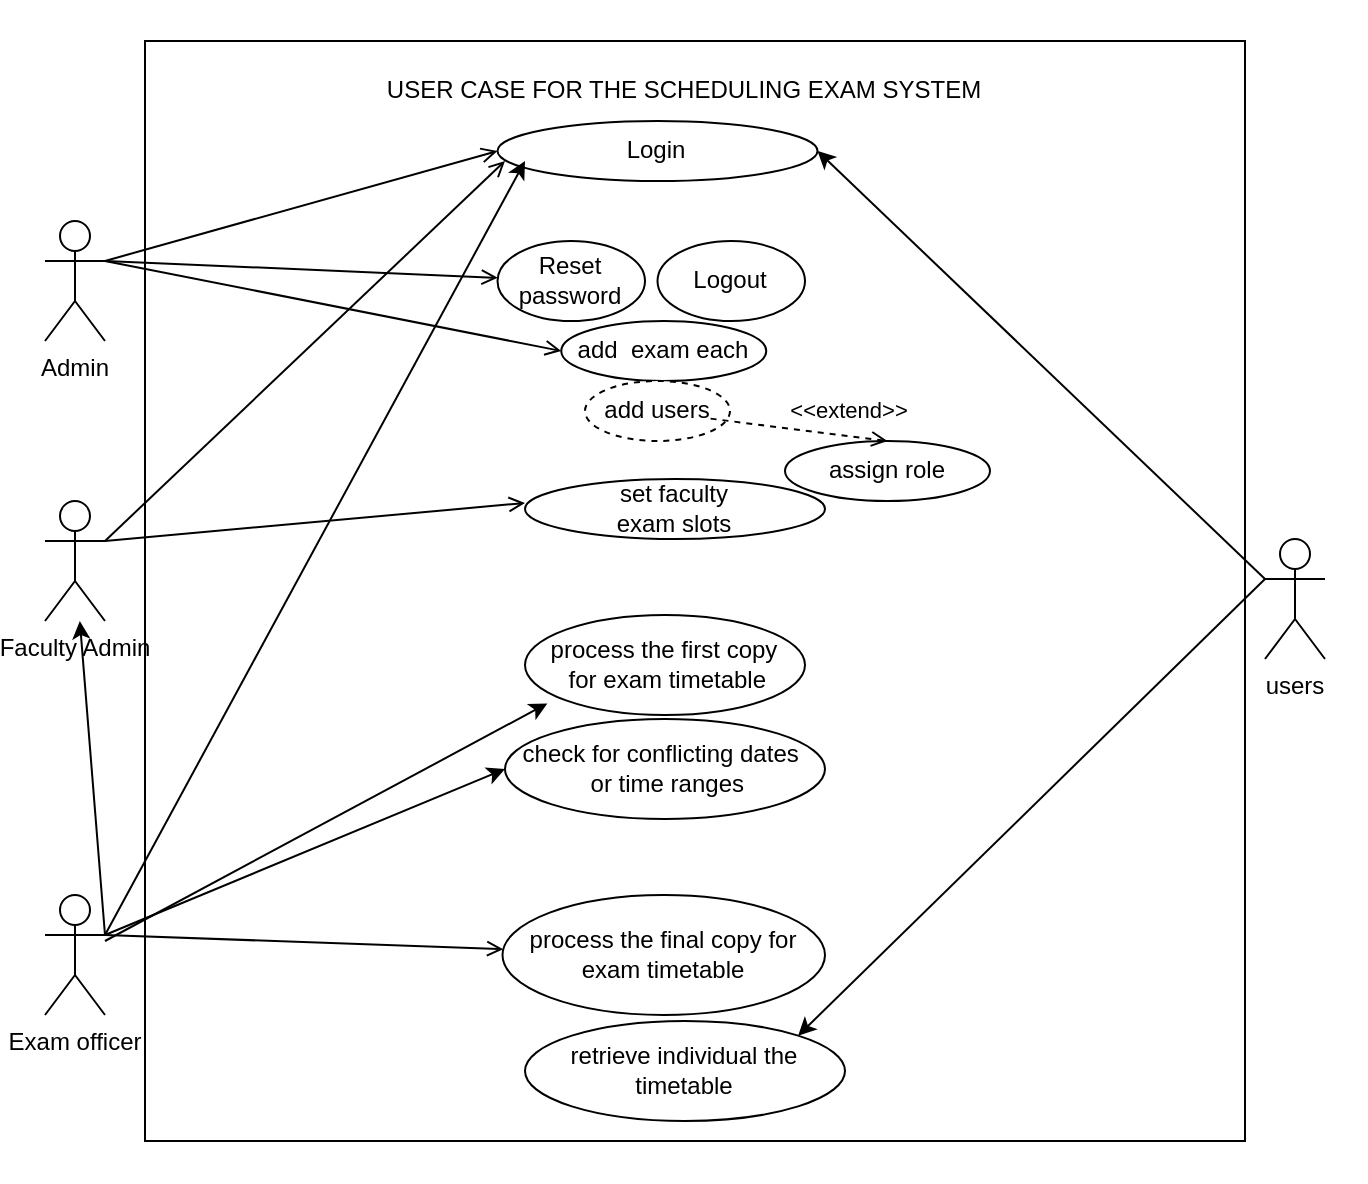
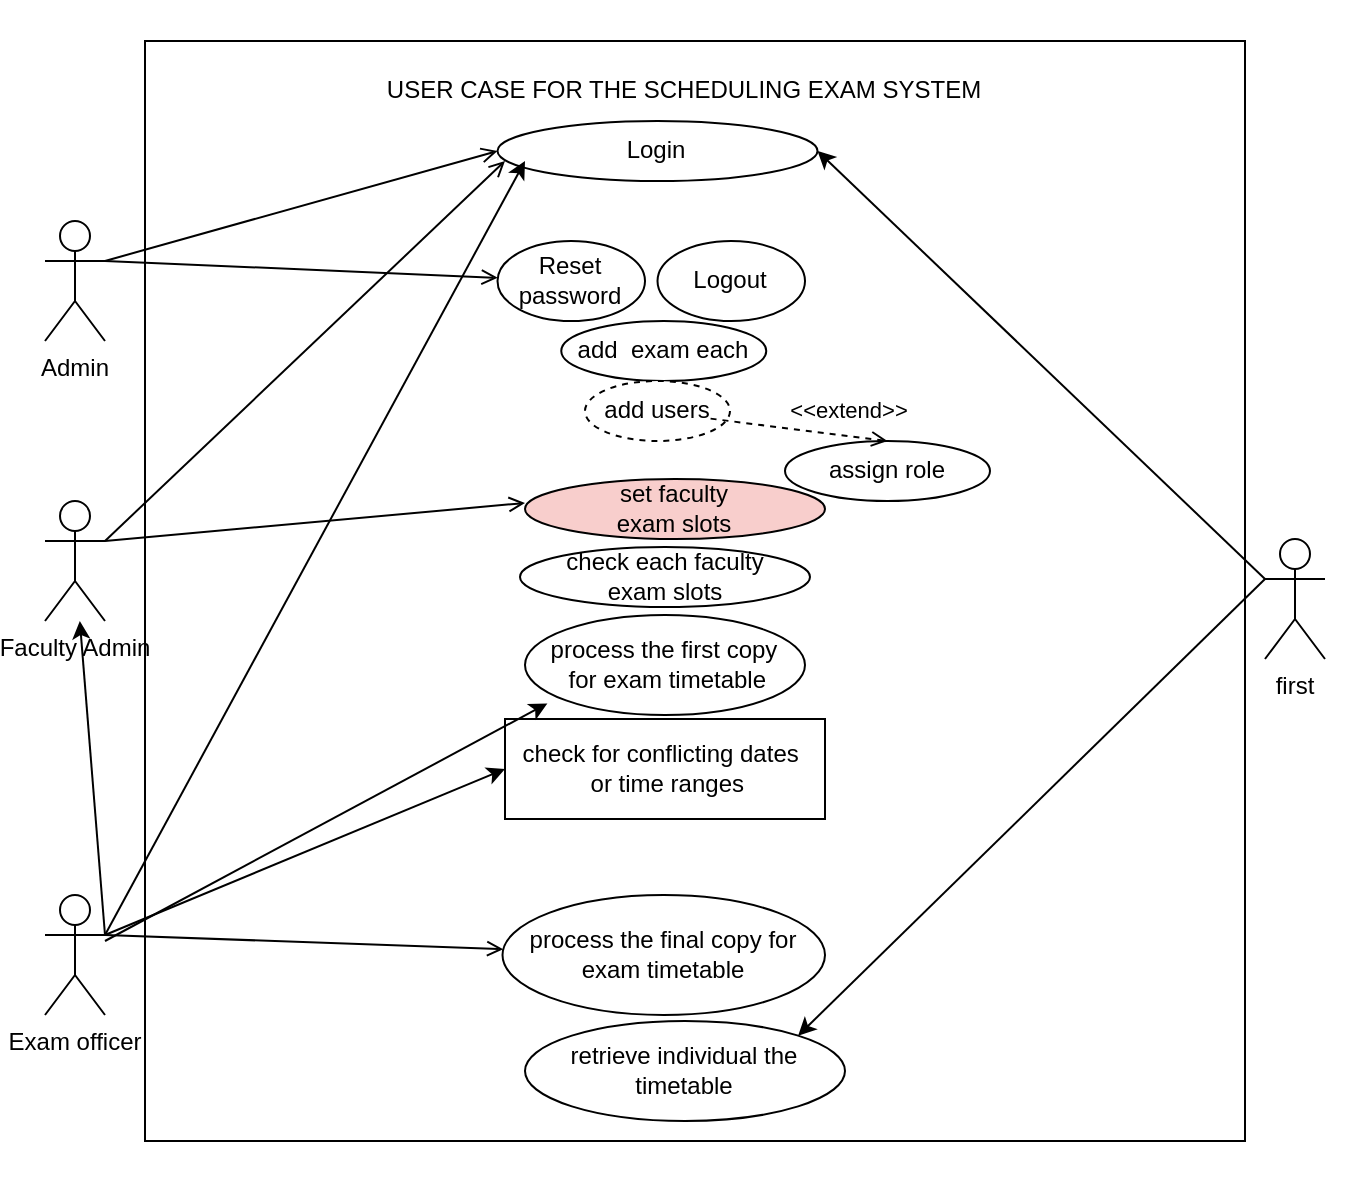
(338, 307) -> none
(675, 509) -> (675, 509)
none -> (665, 577)
(1296, 687) -> (1296, 687)
(665, 769) -> (665, 769)
